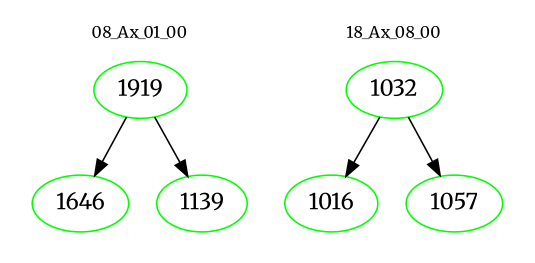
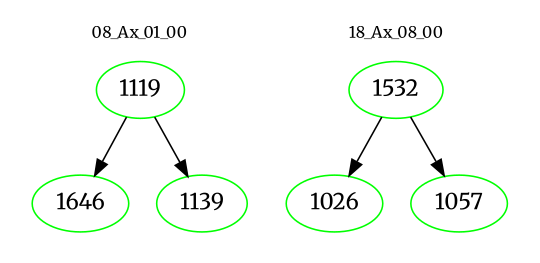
(140, 90) -> (140, 90)
(394, 90) -> (396, 90)
(331, 204) -> (334, 204)
